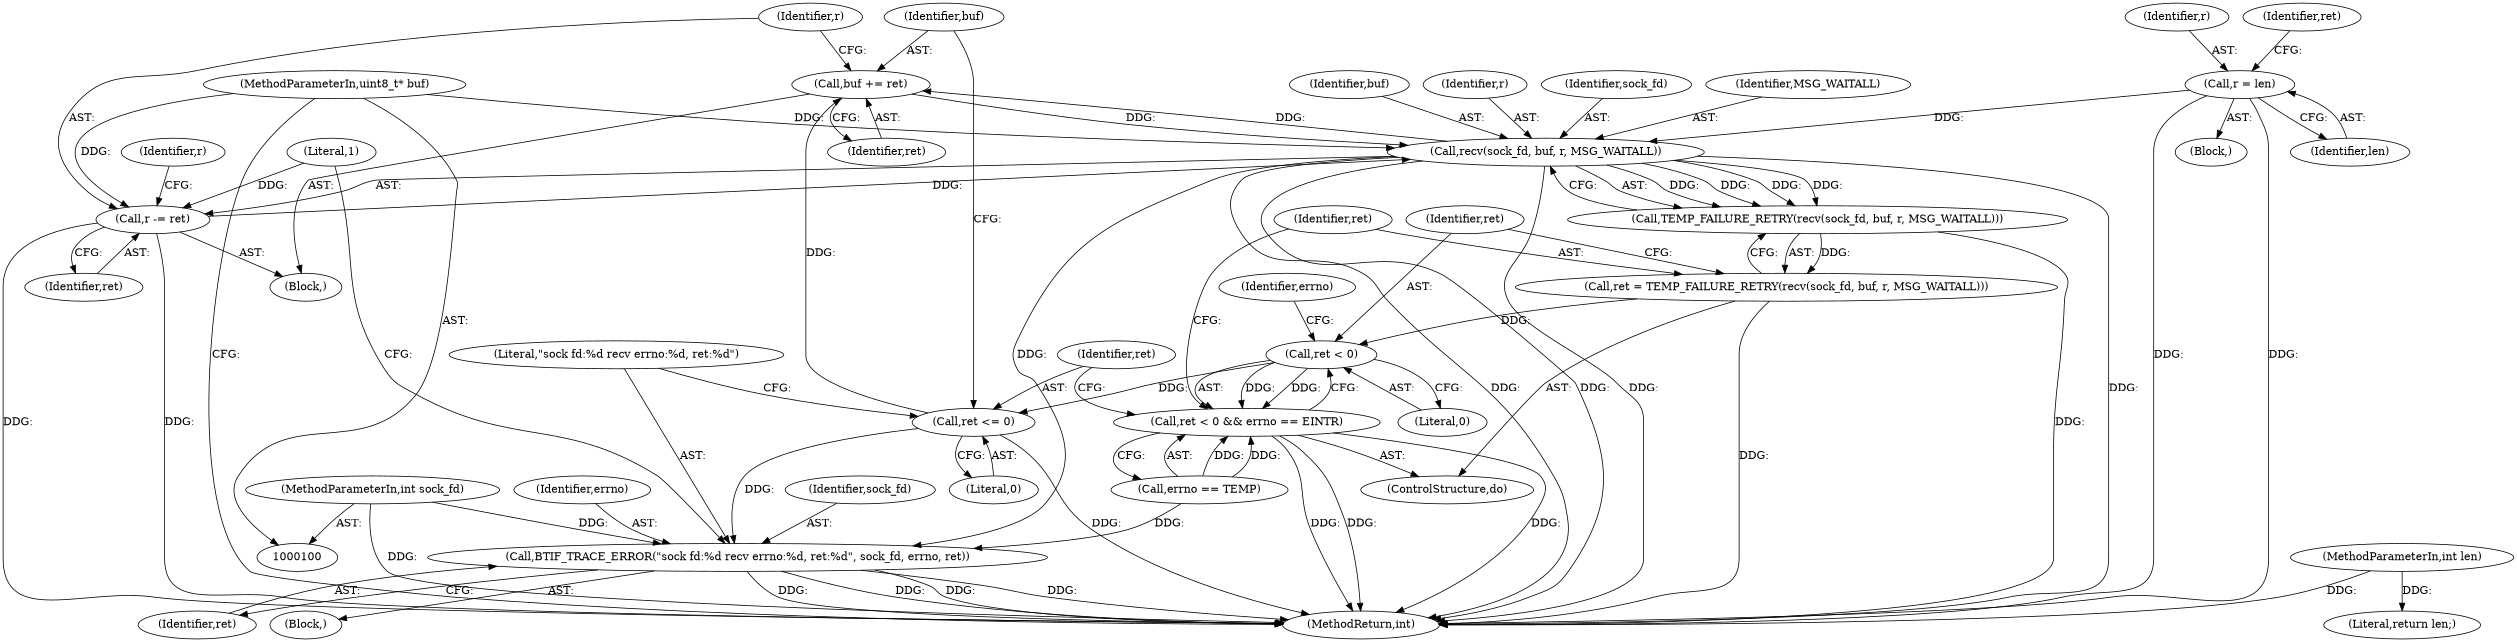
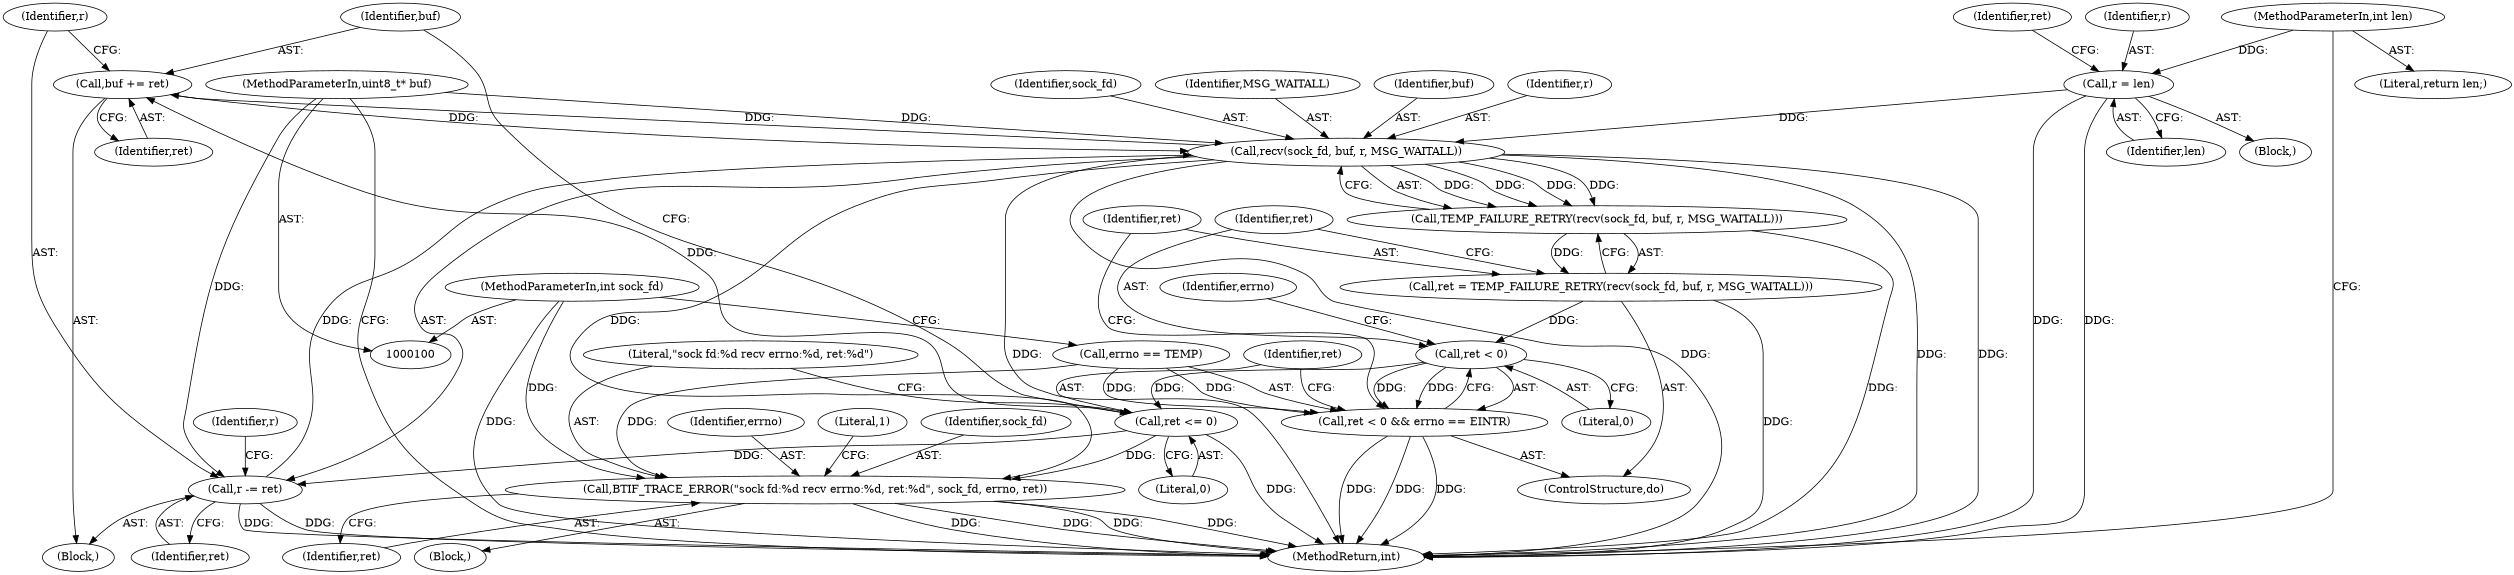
none -> (2226, 51)
(247, 184) -> (716, 451)
(1120, 447) -> (864, 320)
(2344, 591) -> (2349, 287)
(2419, 591) -> (2404, 51)
